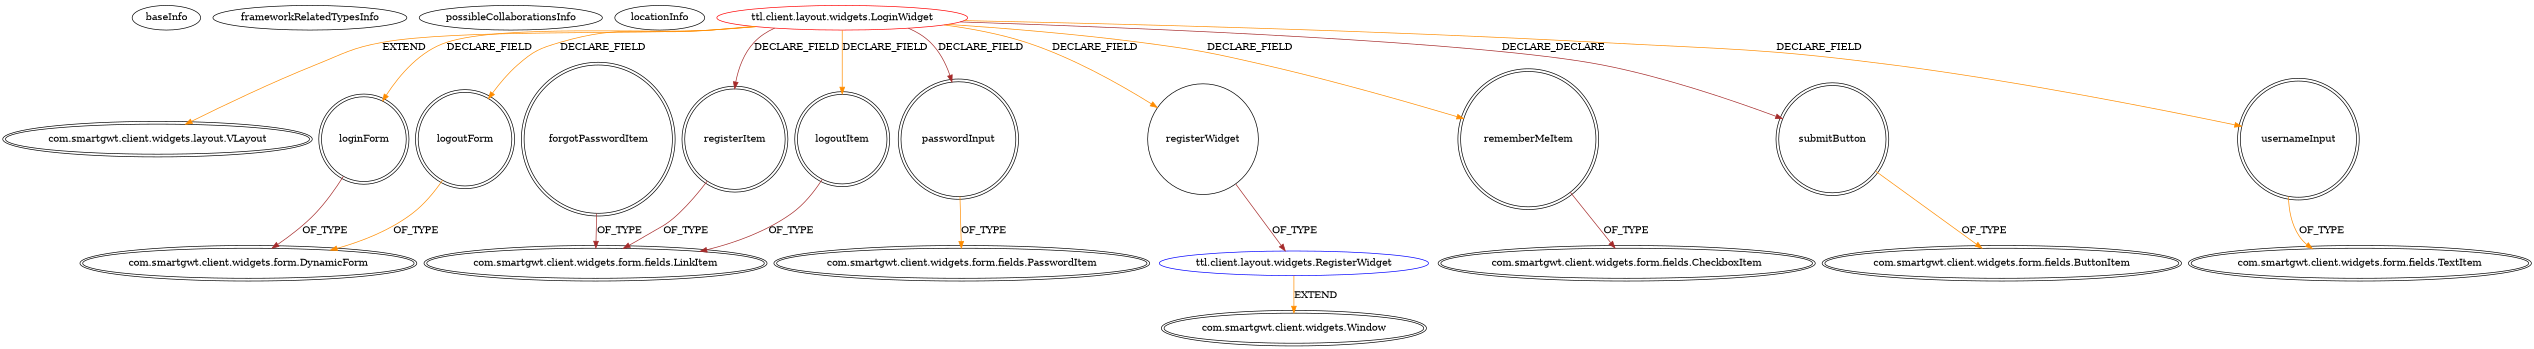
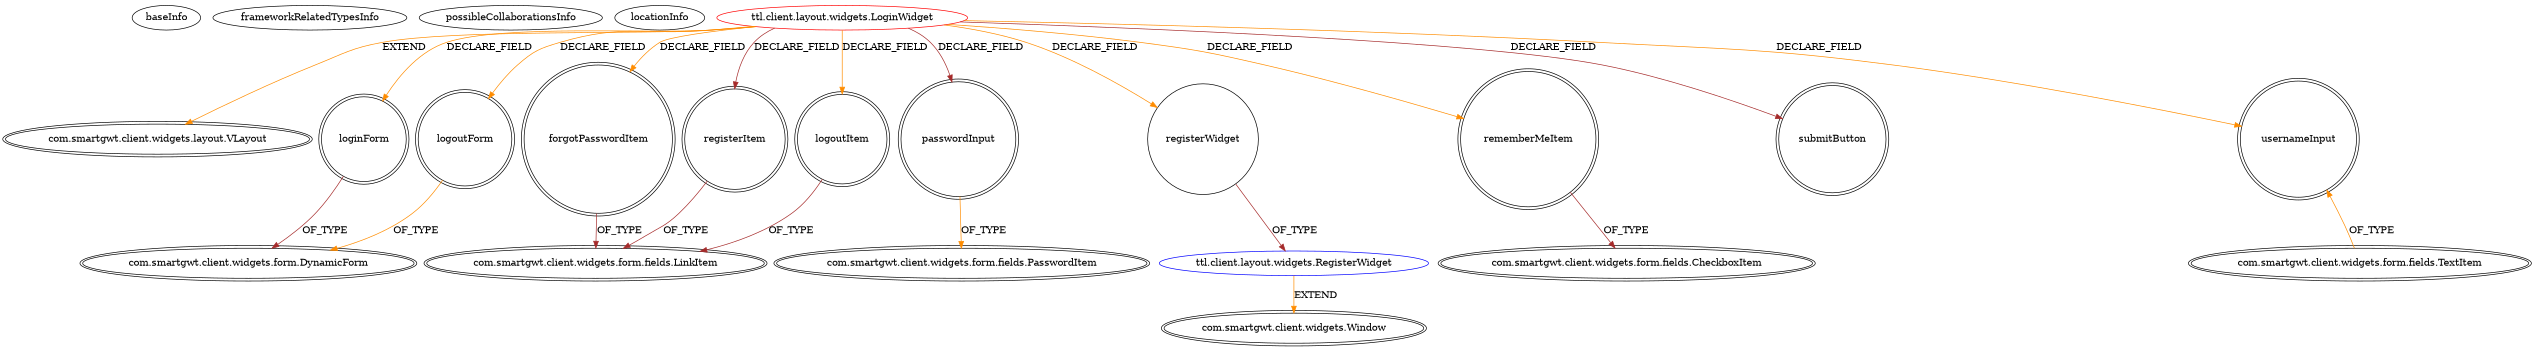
none -> (683, 36)
(1553, 47) -> (1553, 47)
(2293, 223) -> (2343, 222)
(2002, 263) -> none
